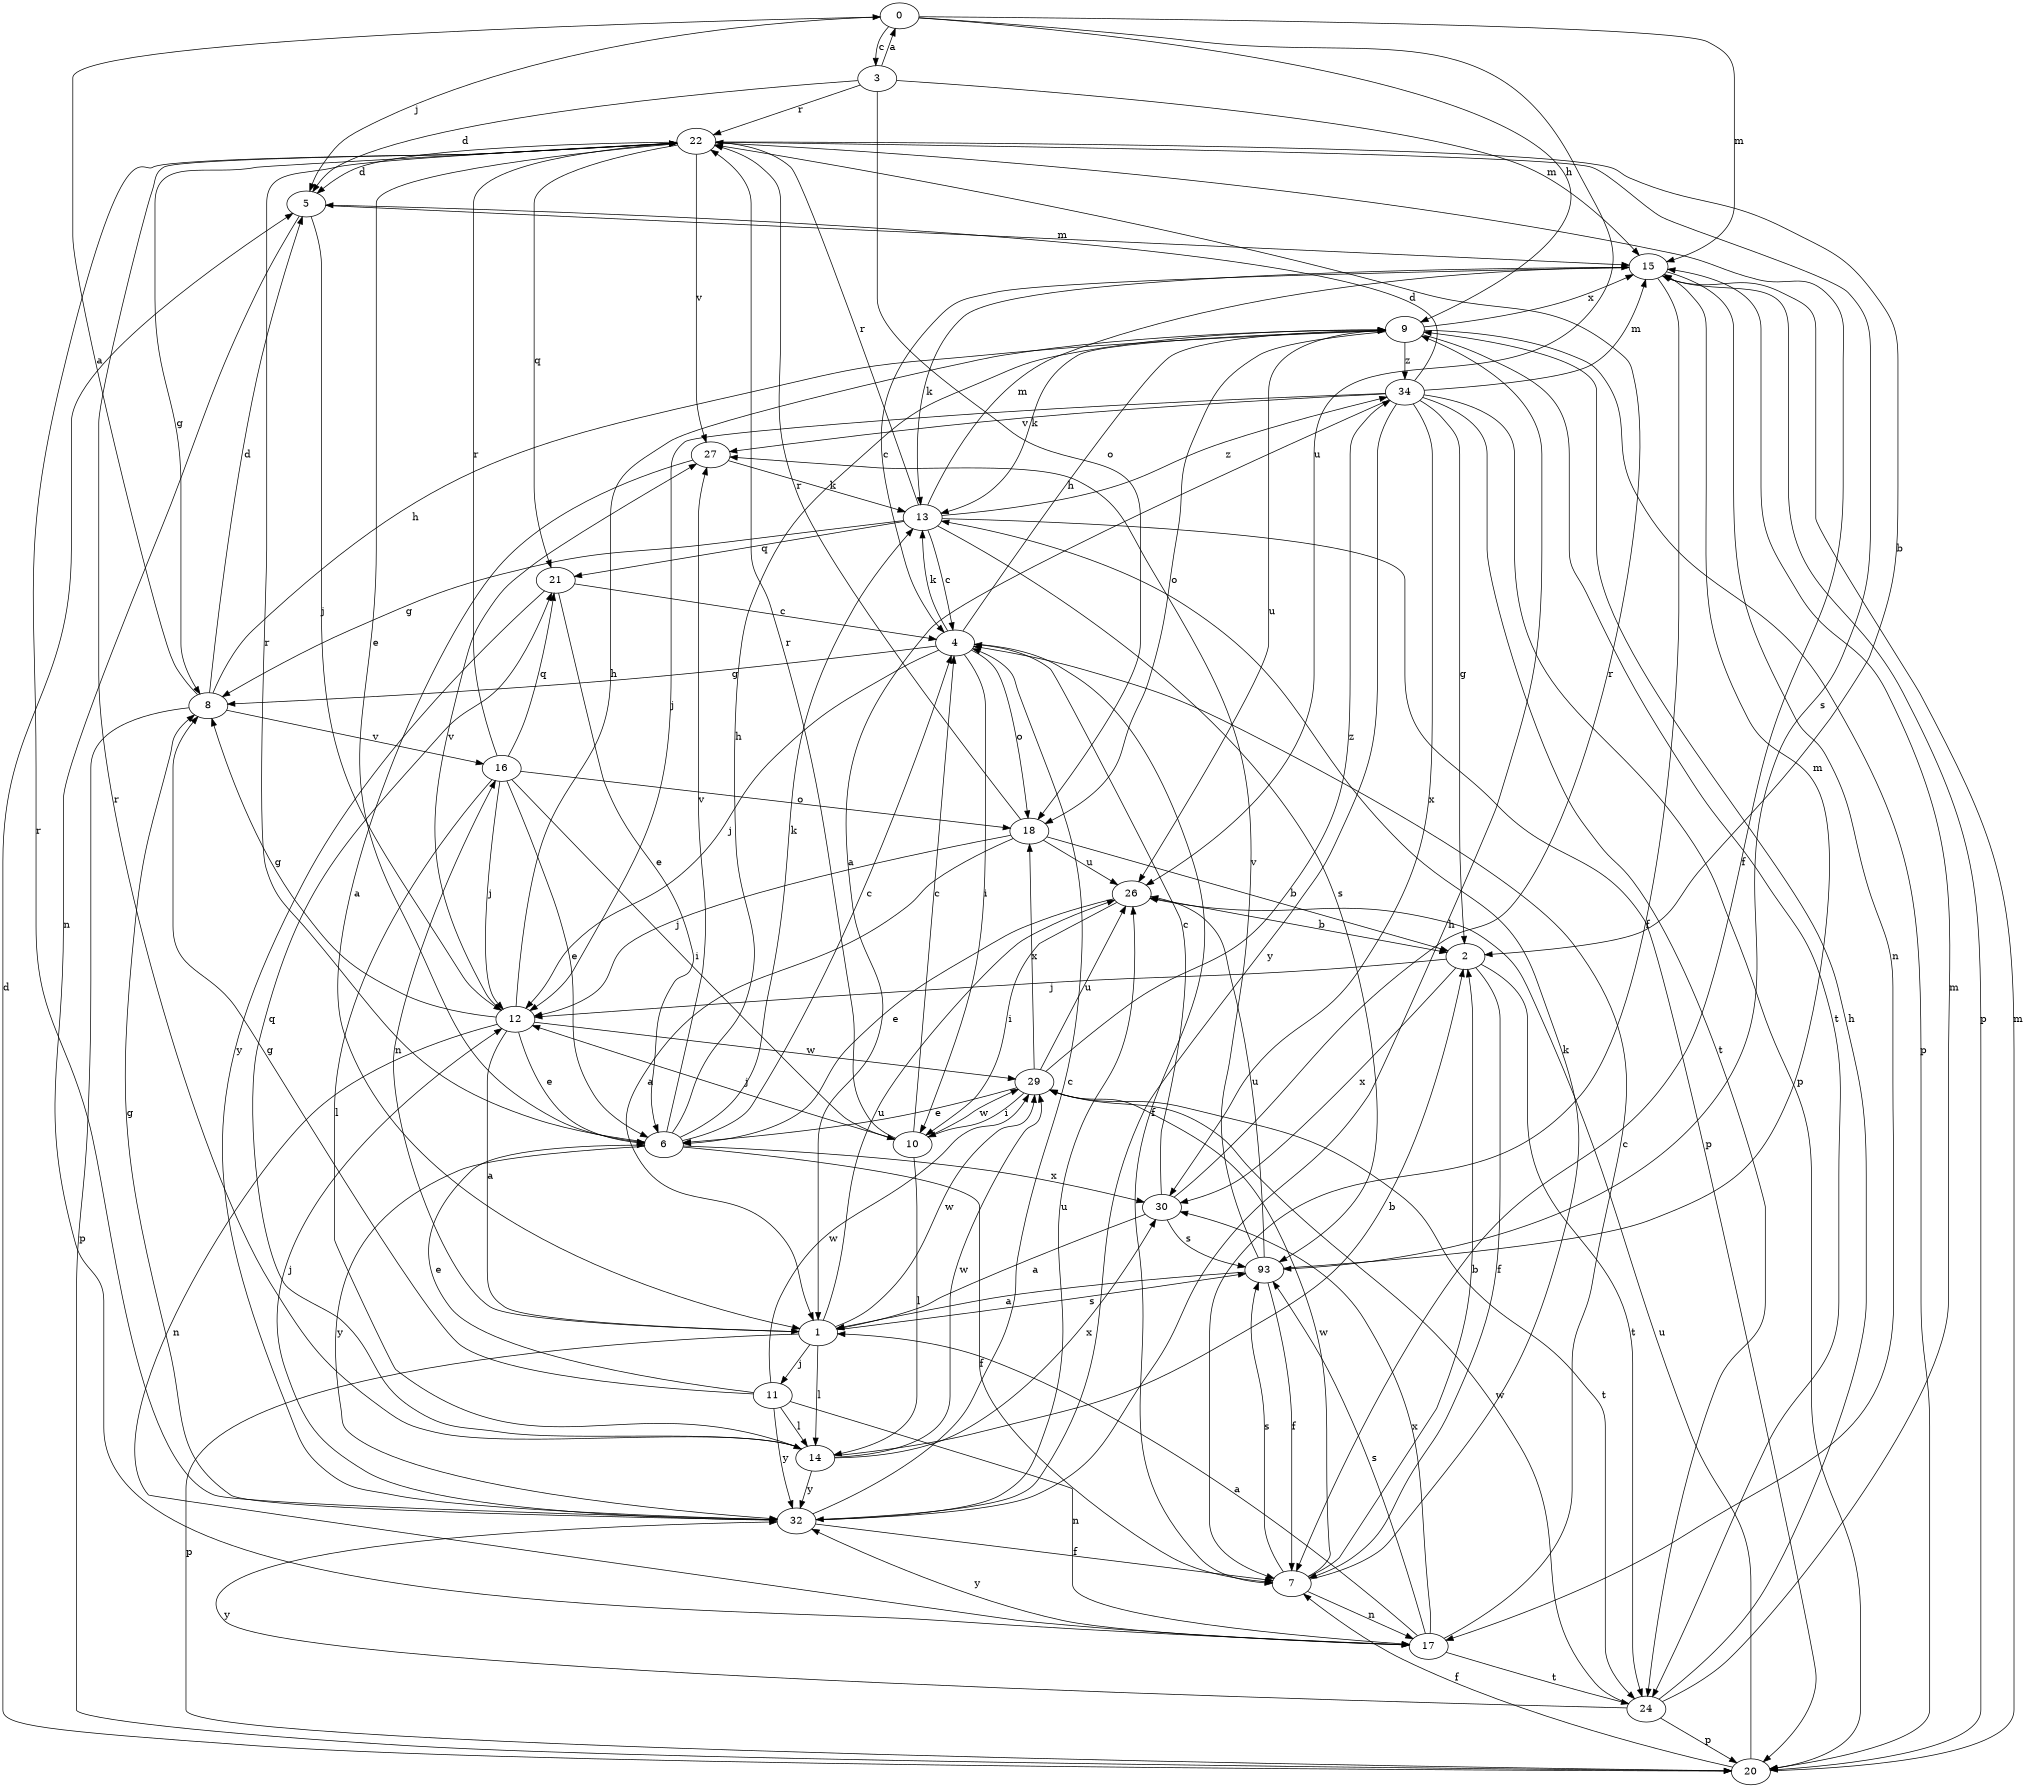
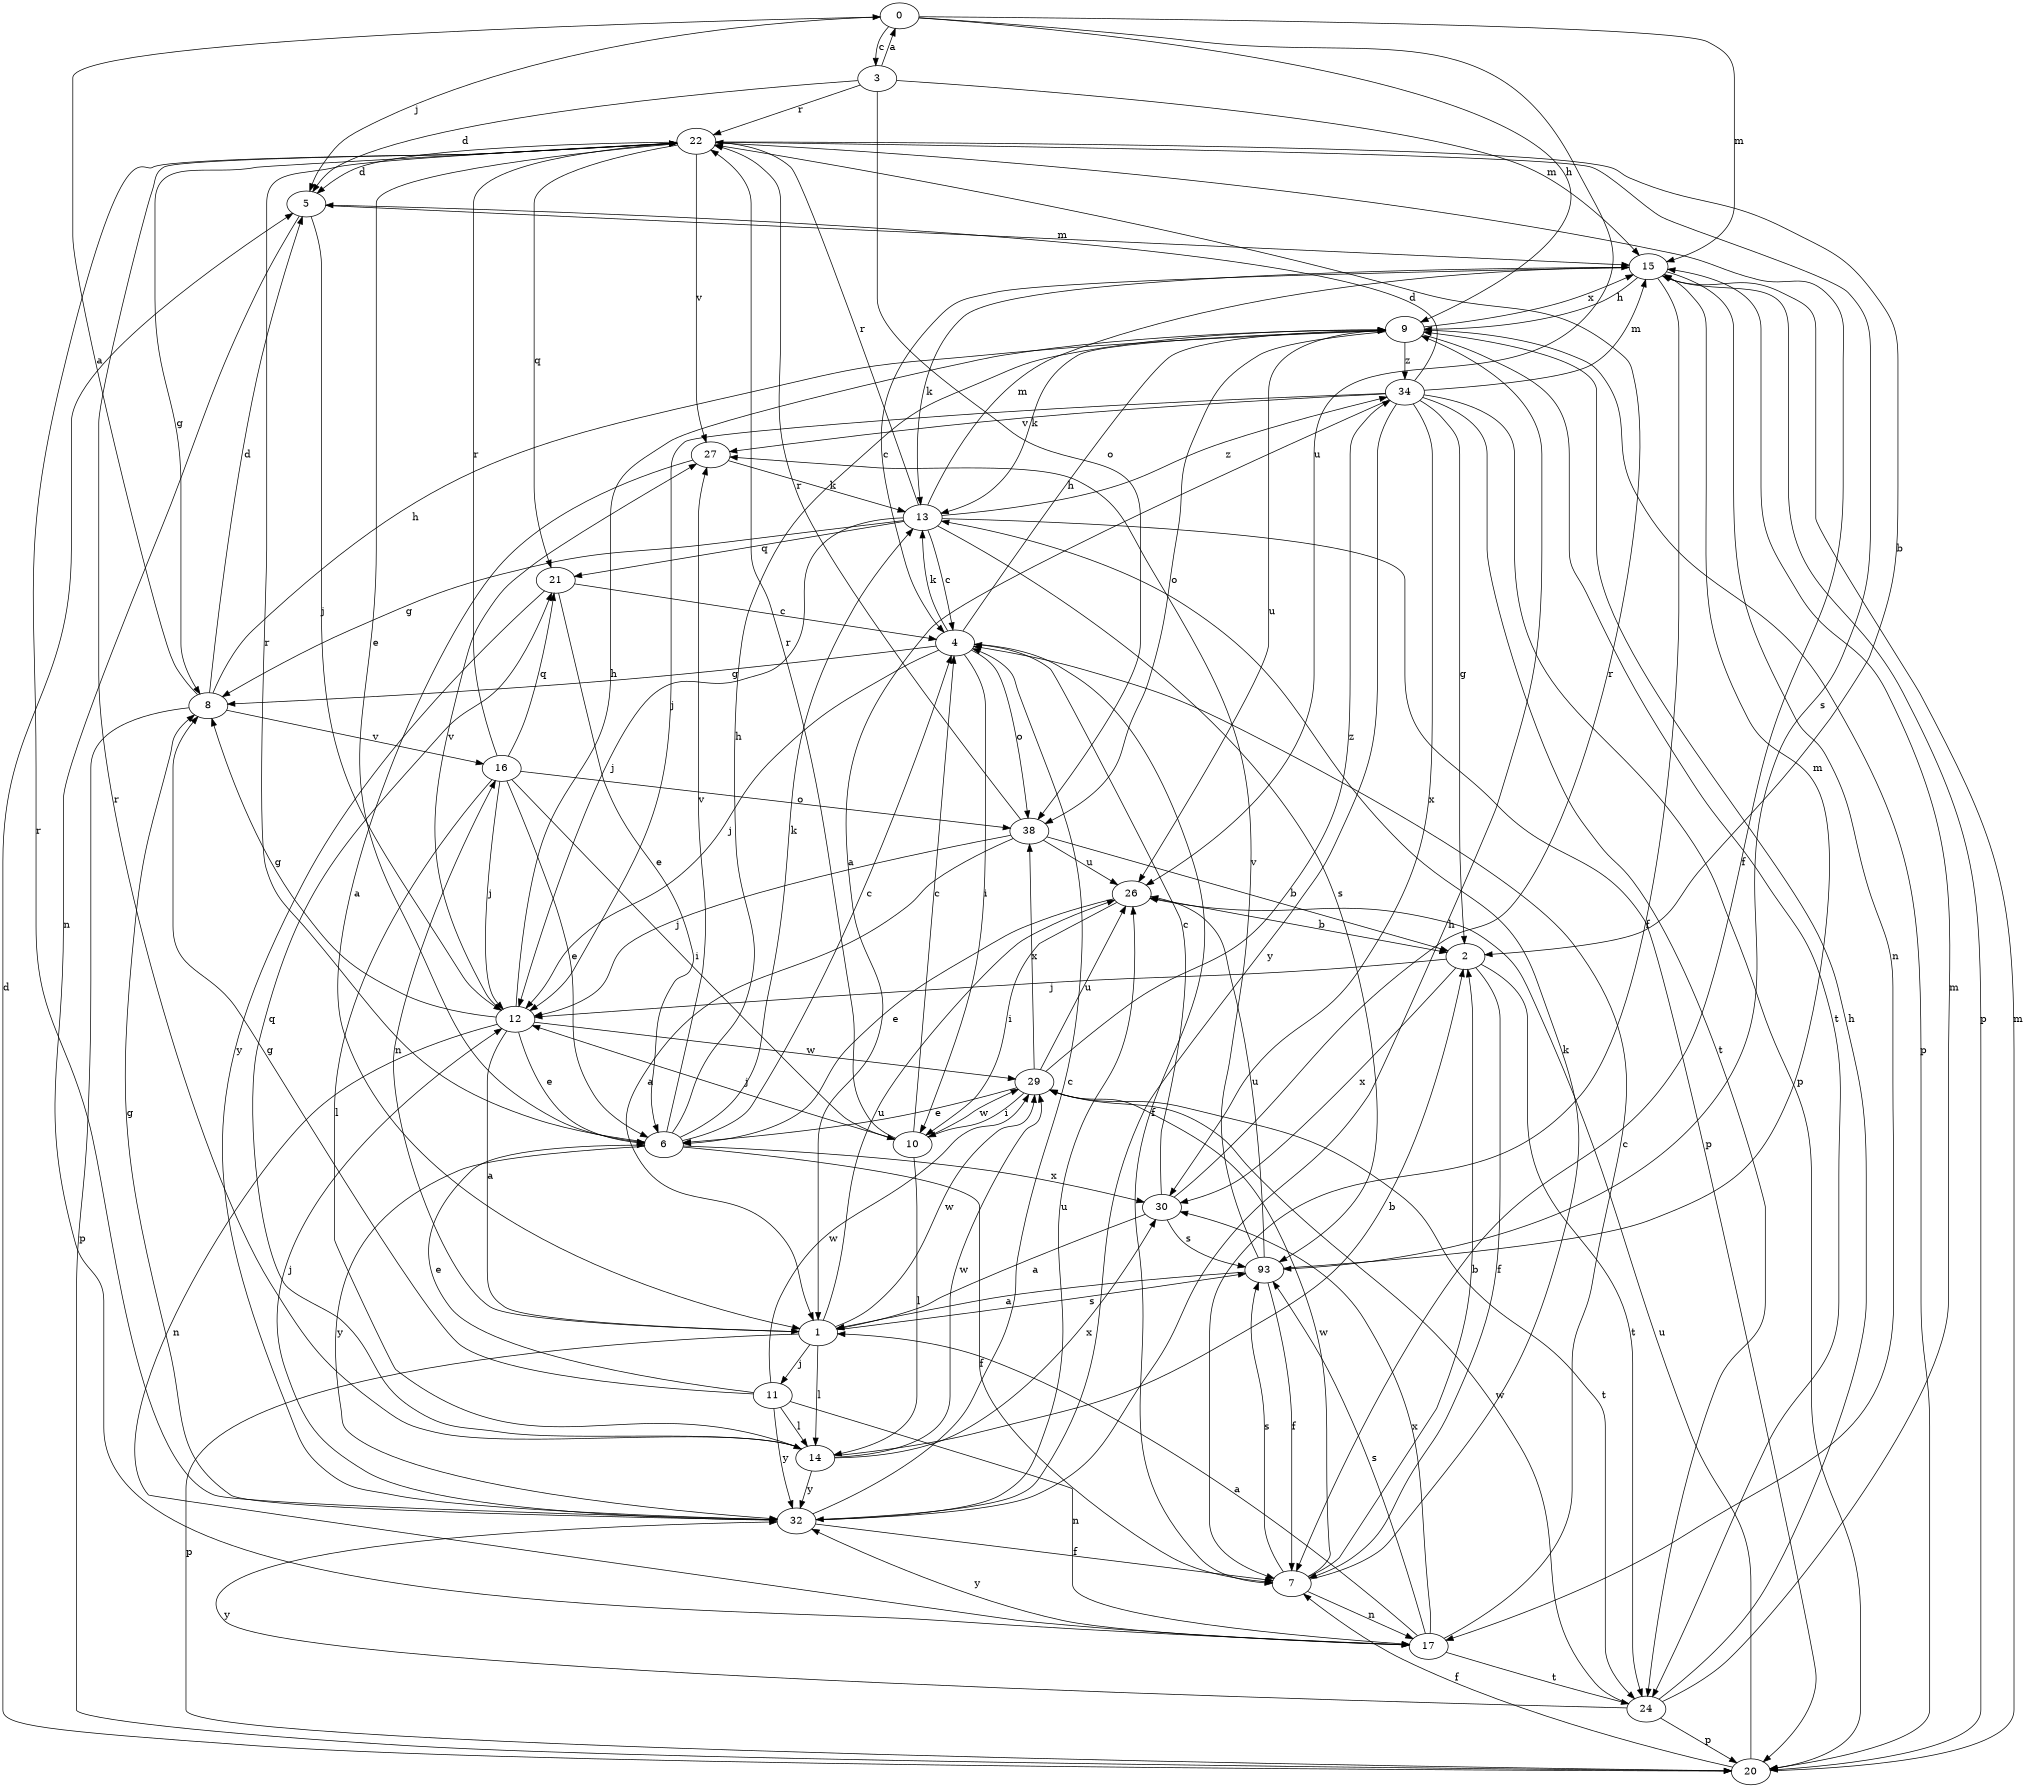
none -> (1539, 319)
none -> (661, 689)
(1029, 831) -> (1029, 831)
